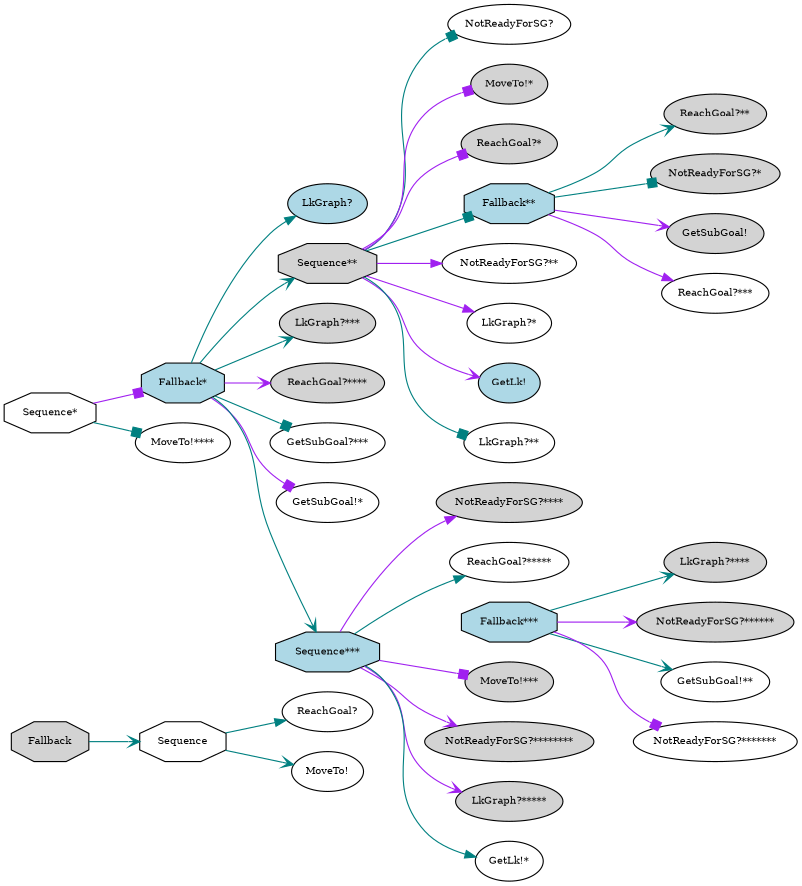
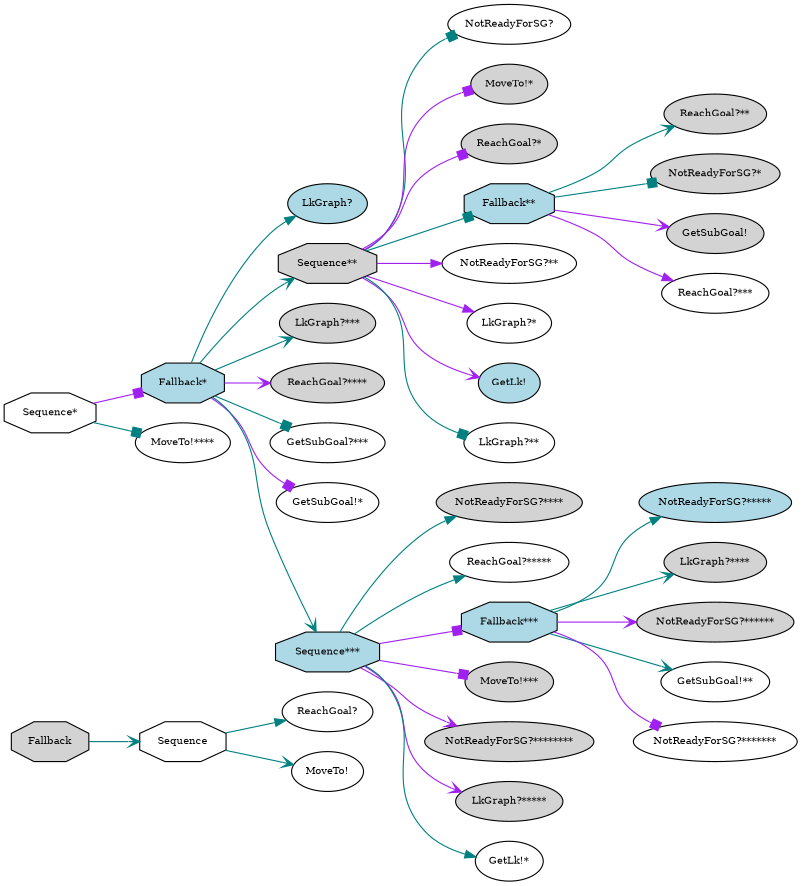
none -> (715, 503)
(385, 569) -> (385, 569)
none -> (415, 638)
